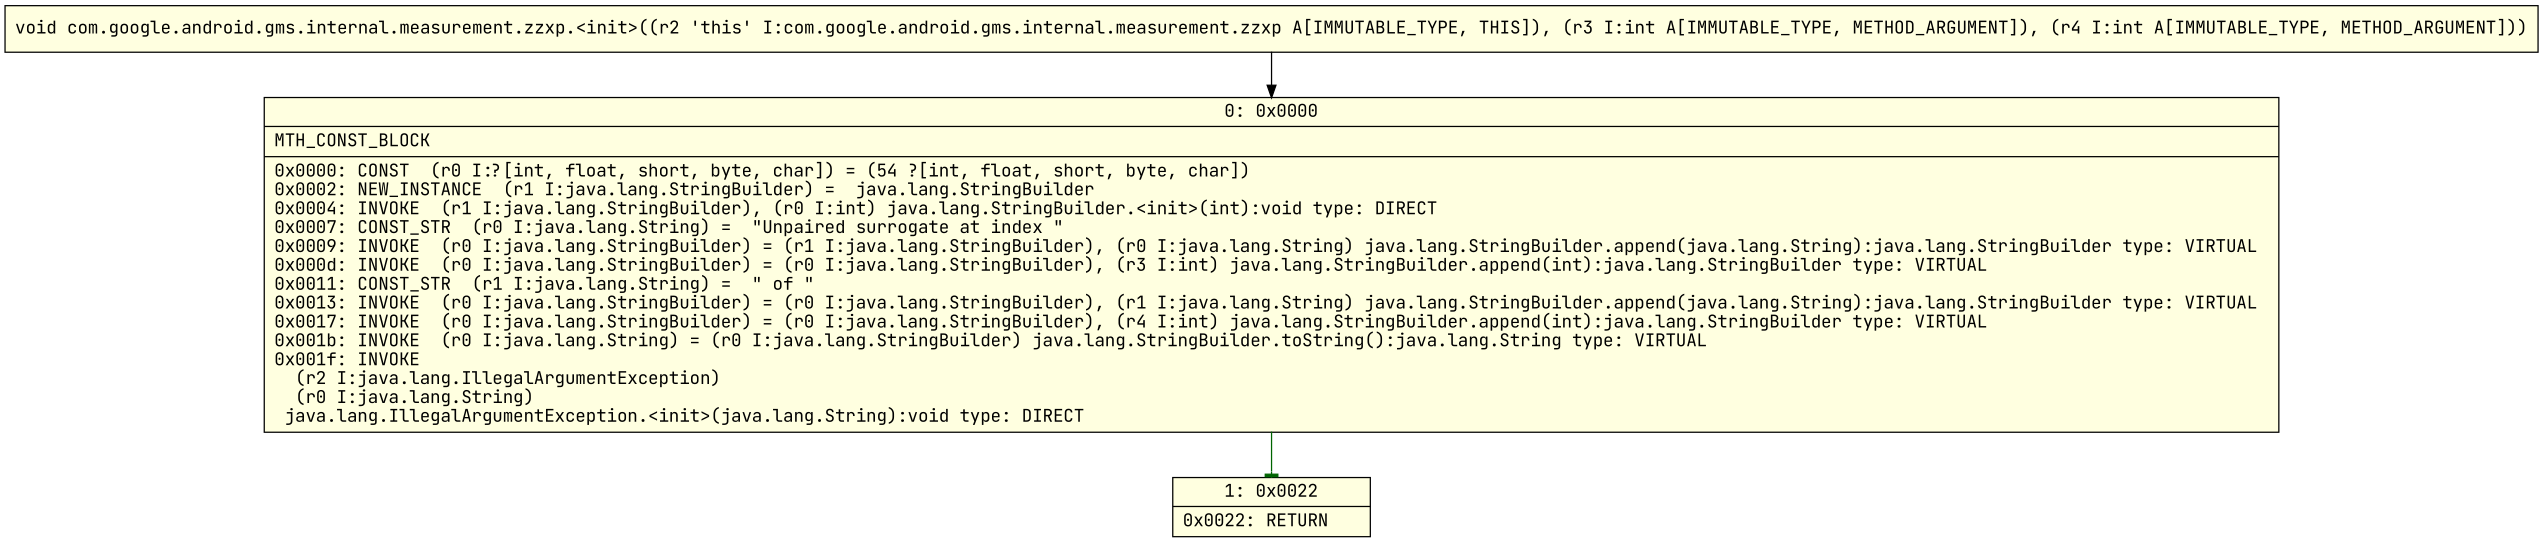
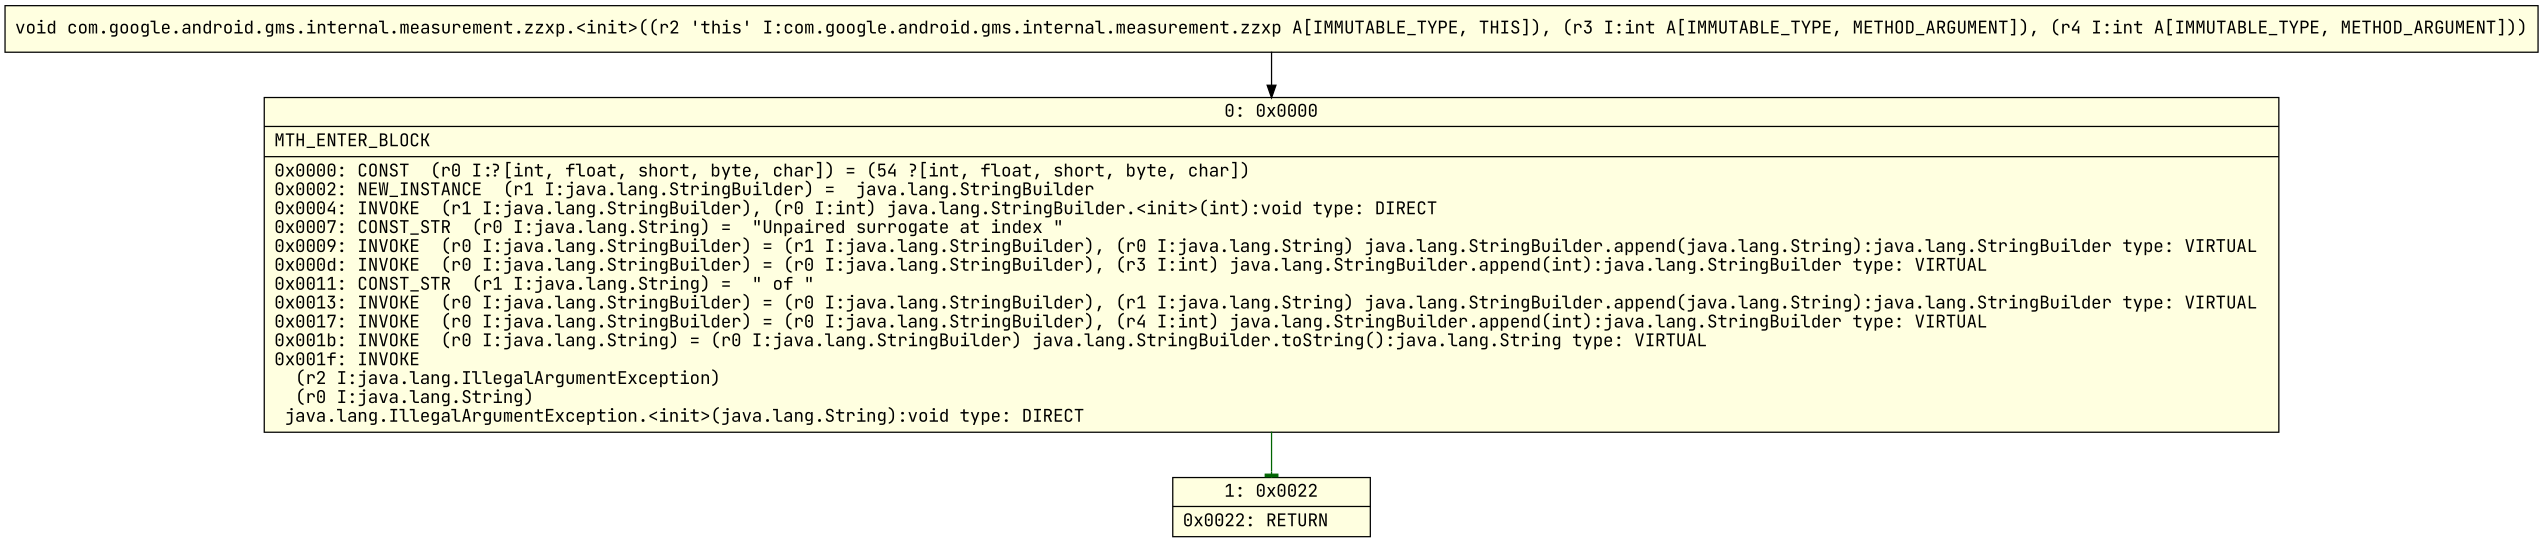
(352, 141) -> (352, 141)
